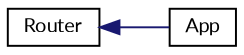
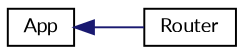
(144, 27) -> (119, 27)
